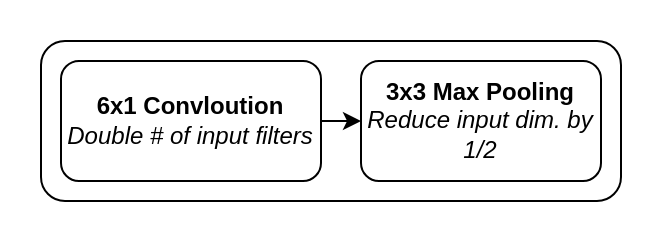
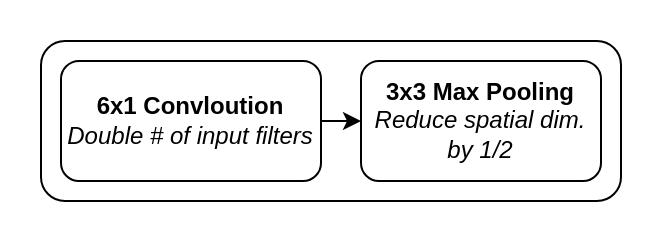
(481, 121) -> (481, 121)
